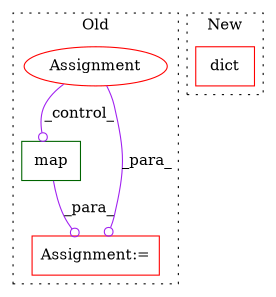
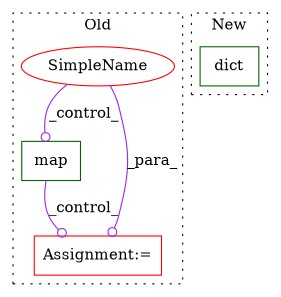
(96, 66) -> (98, 66)
(225, 66) -> (229, 66)
(89, 208) -> (84, 208)
